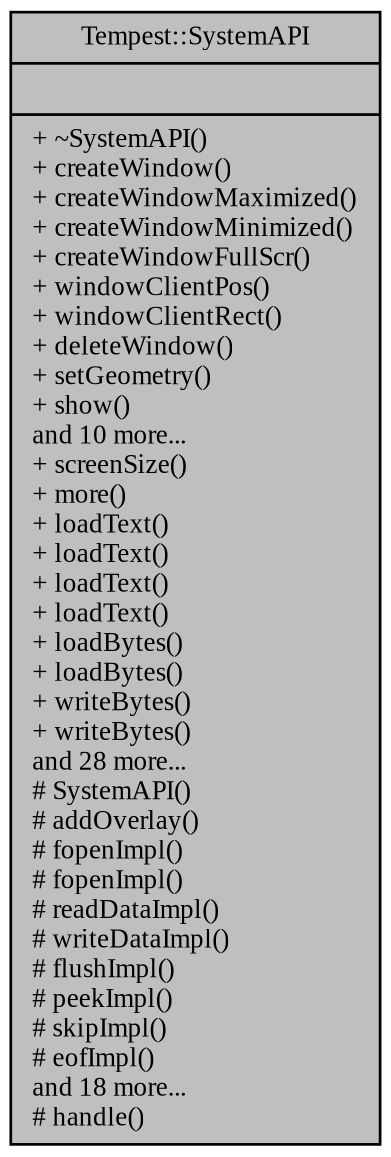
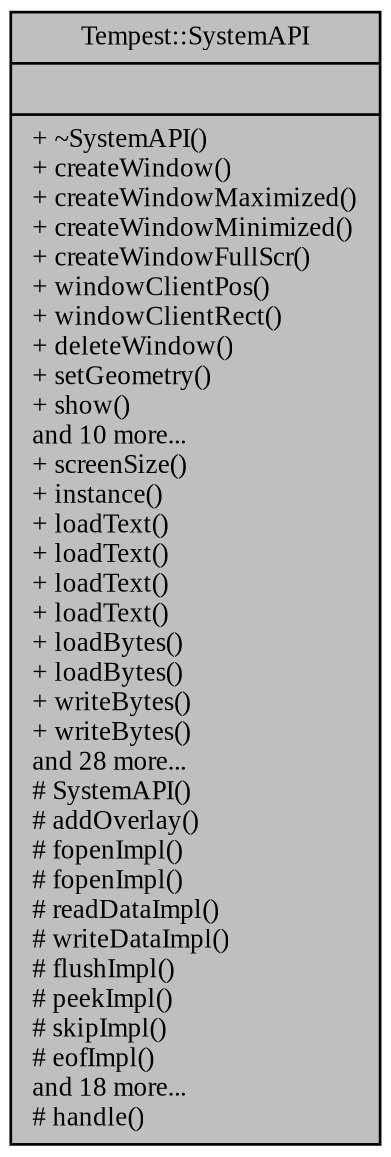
(80, 495) -> (98, 495)
